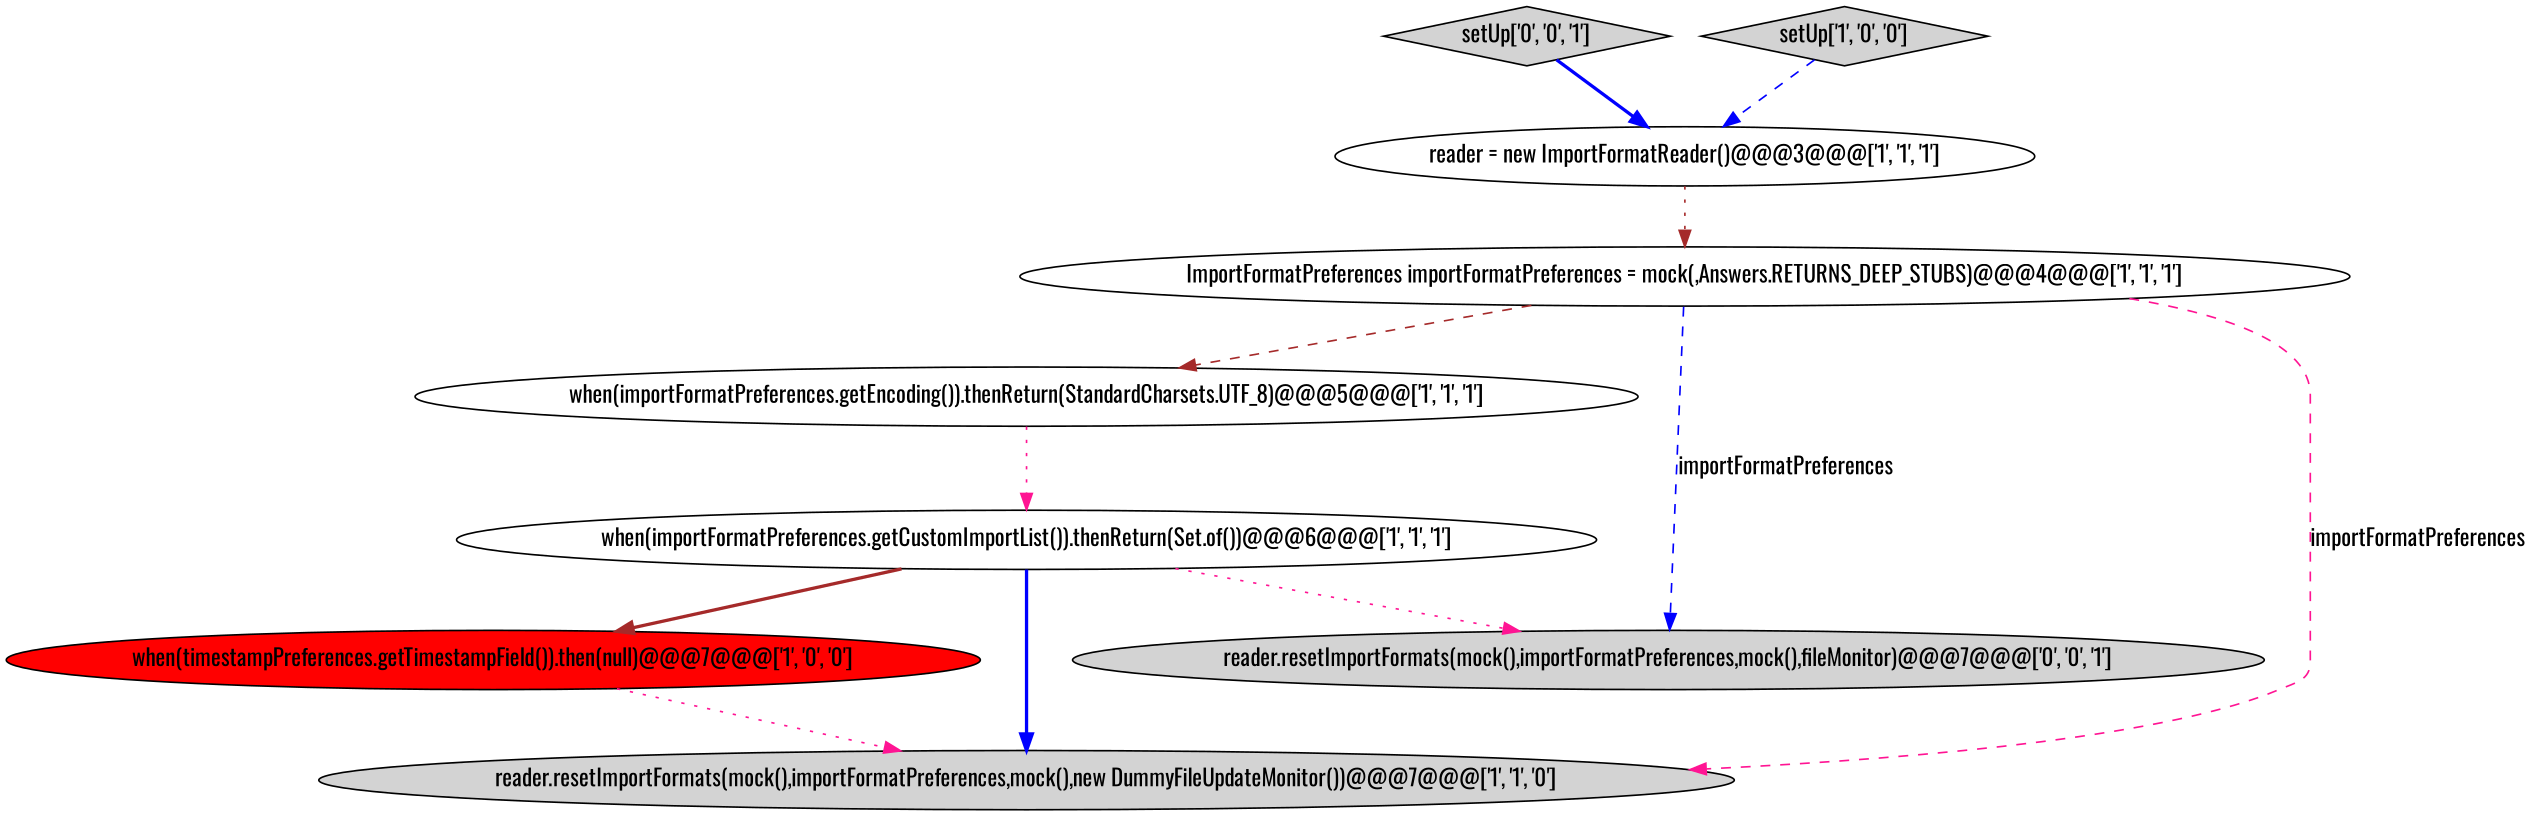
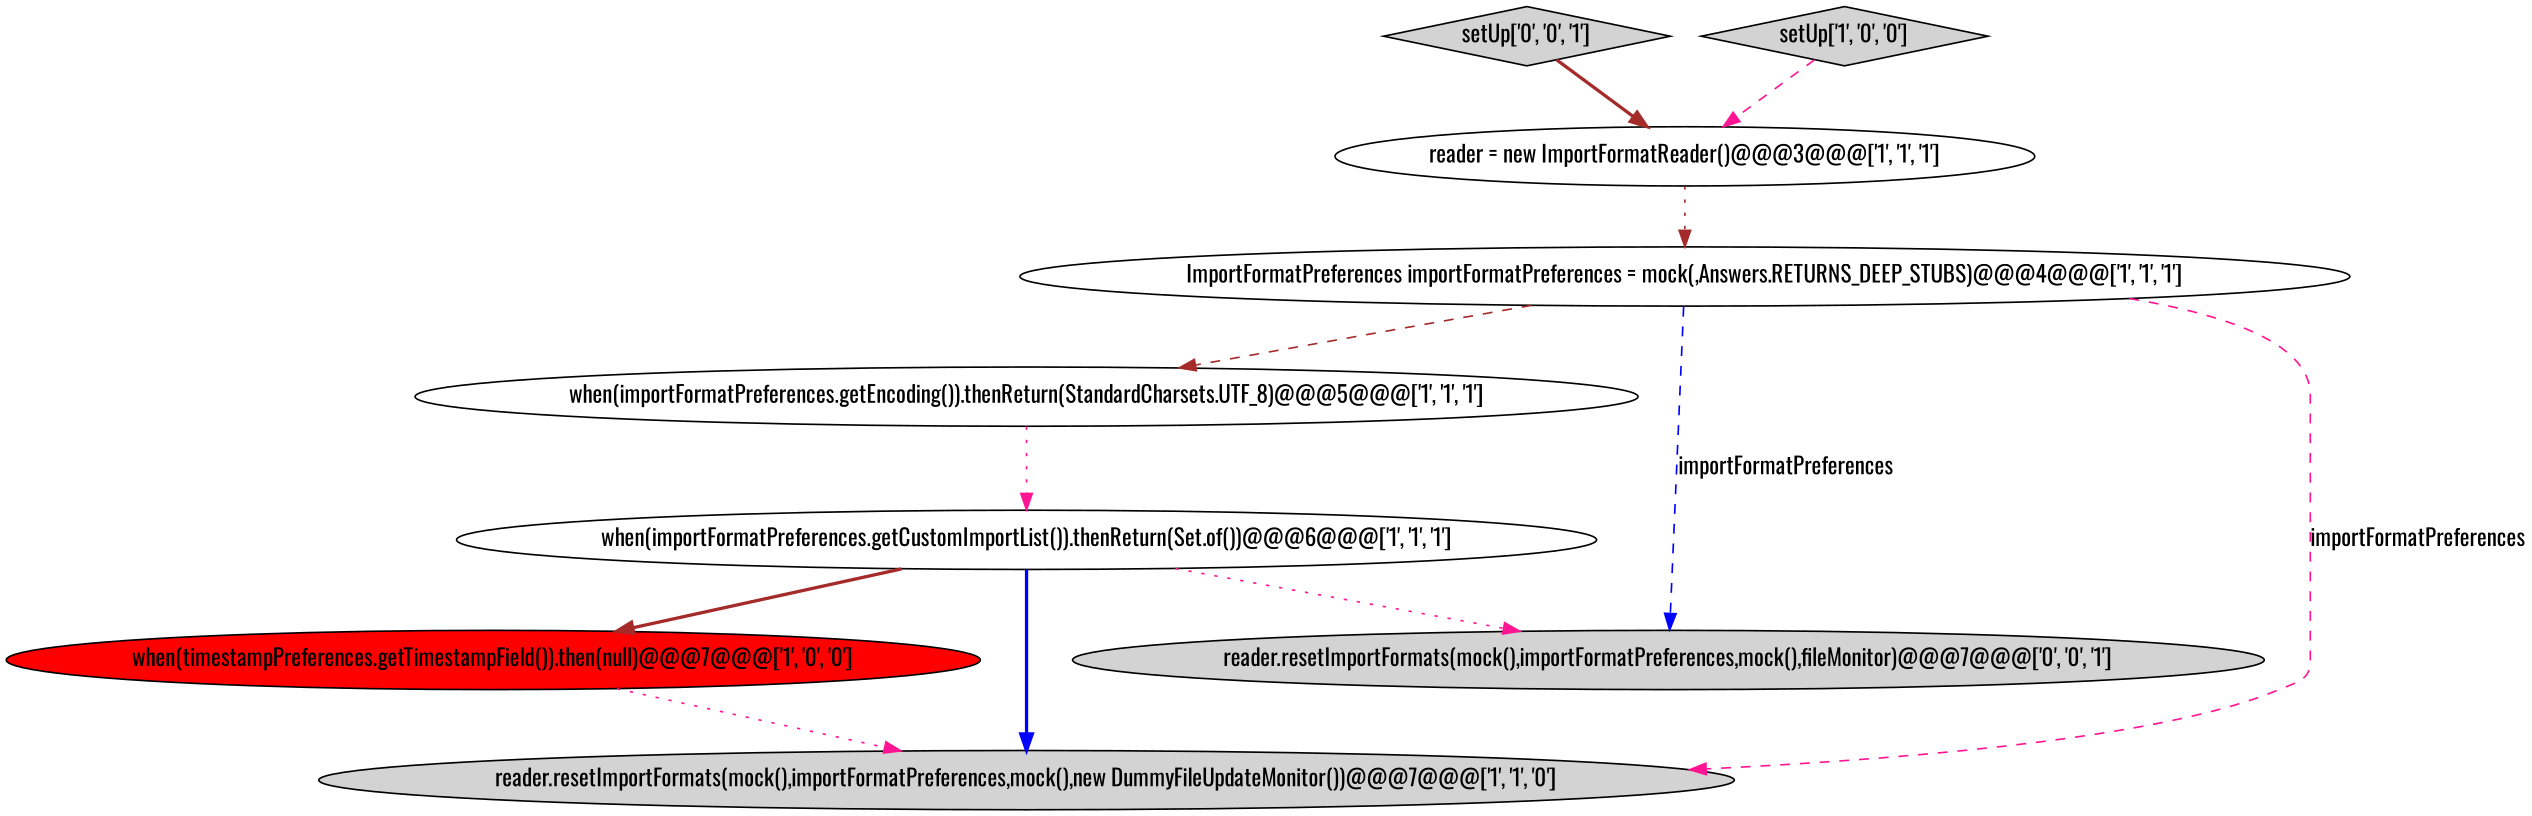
(1595, 88) -> (1595, 88)
(1776, 88) -> (1776, 88)
